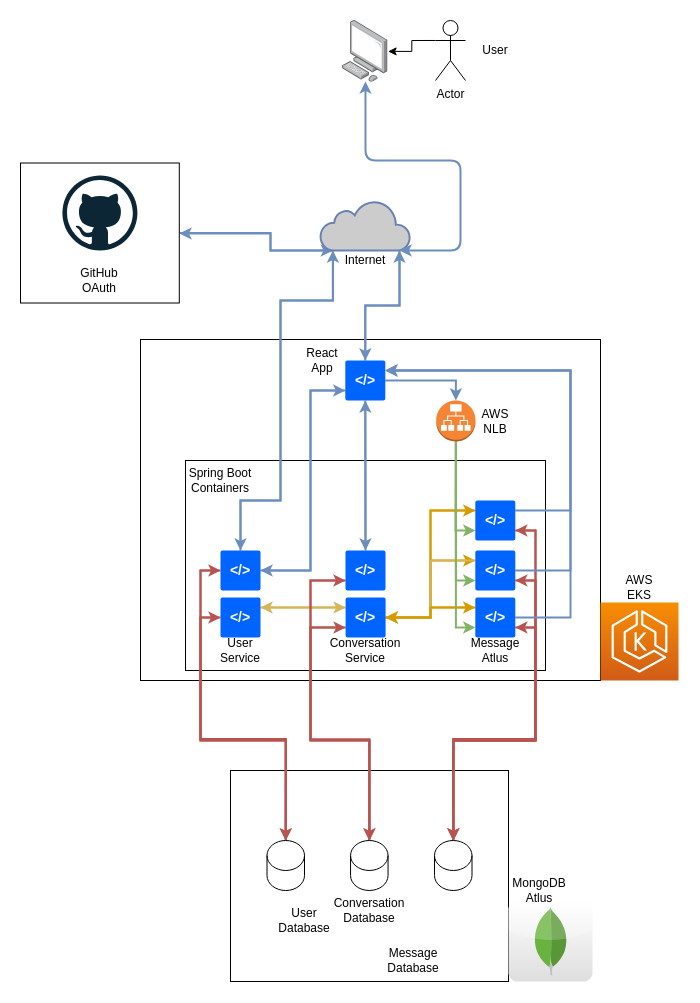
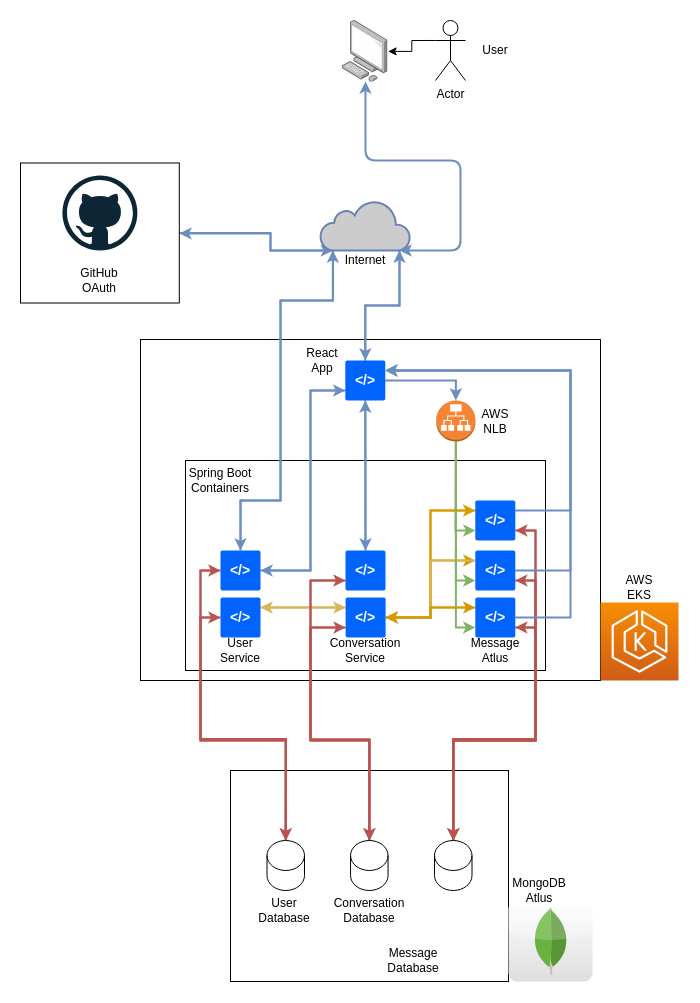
(305, 921) -> (285, 911)
